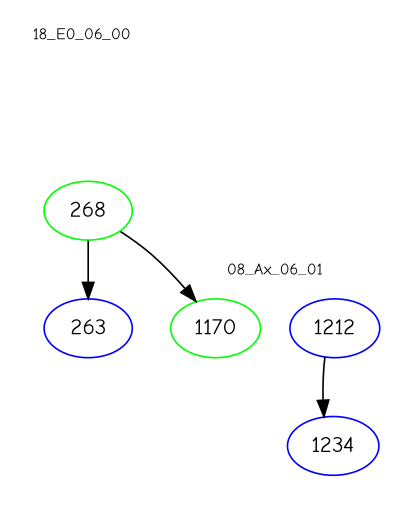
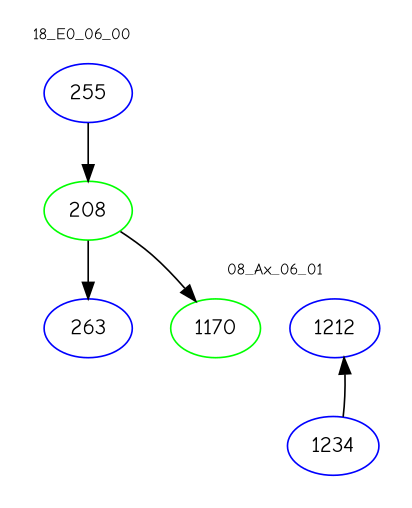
none -> (88, 93)
(88, 211) -> (88, 211)
(323, 378) -> (345, 396)
